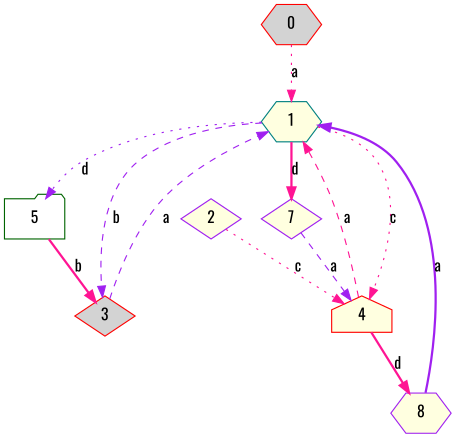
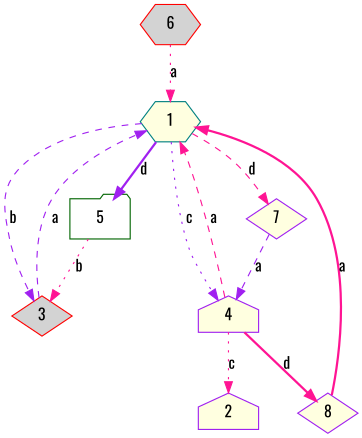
(291, 25) -> (170, 25)
(149, 136) -> (139, 166)
(291, 165) -> (231, 159)
(388, 190) -> (181, 220)
(211, 219) -> (228, 413)
(429, 236) -> (330, 230)
(280, 264) -> (228, 357)
(69, 266) -> (72, 265)
(362, 316) -> (228, 316)
(421, 413) -> (328, 413)
